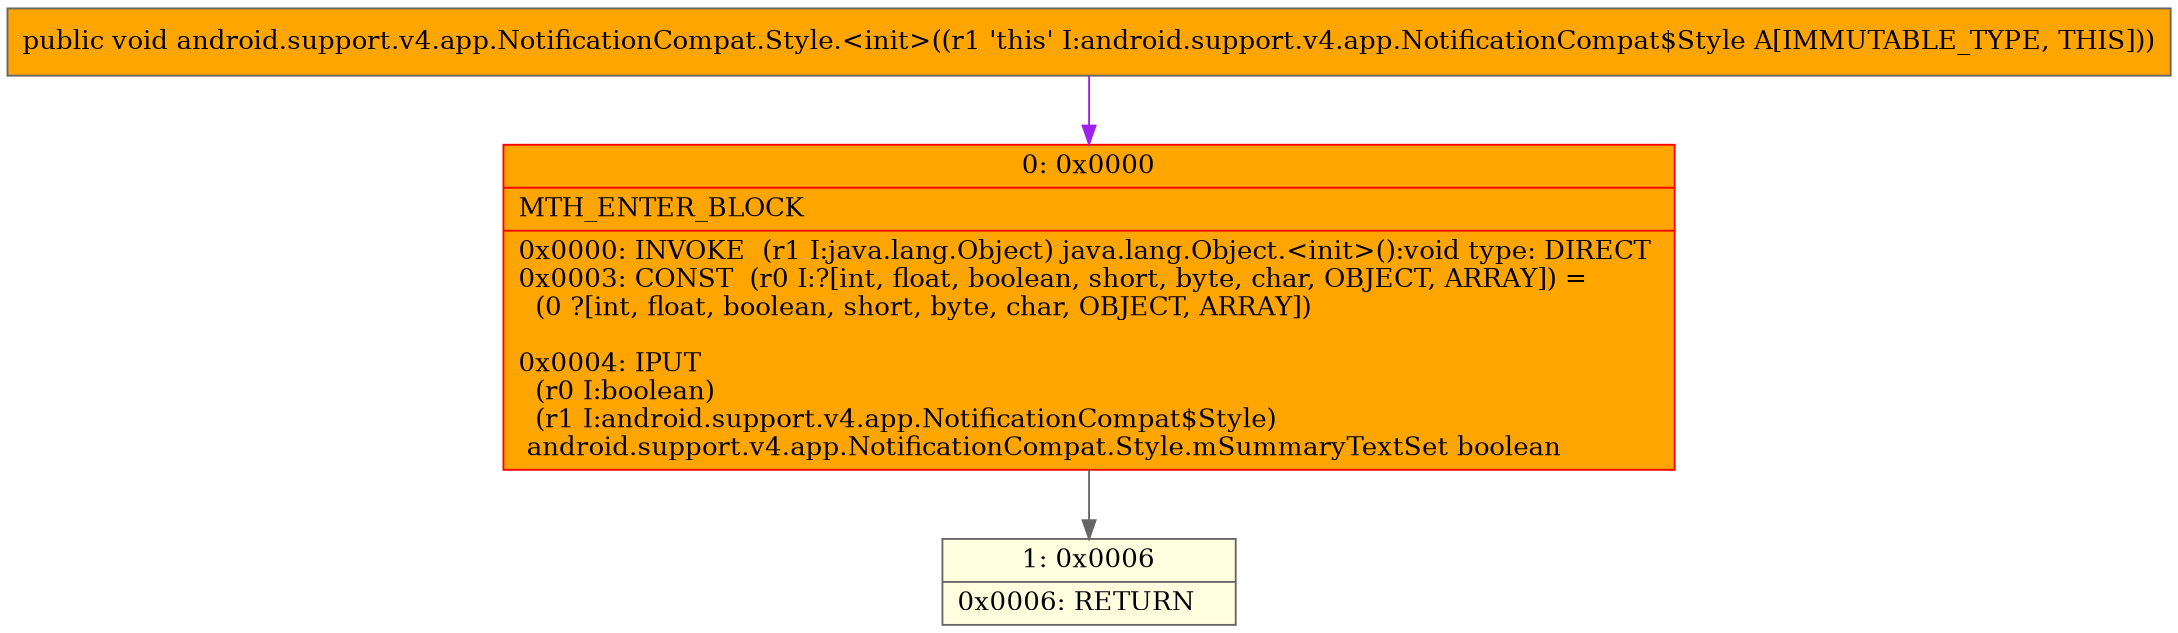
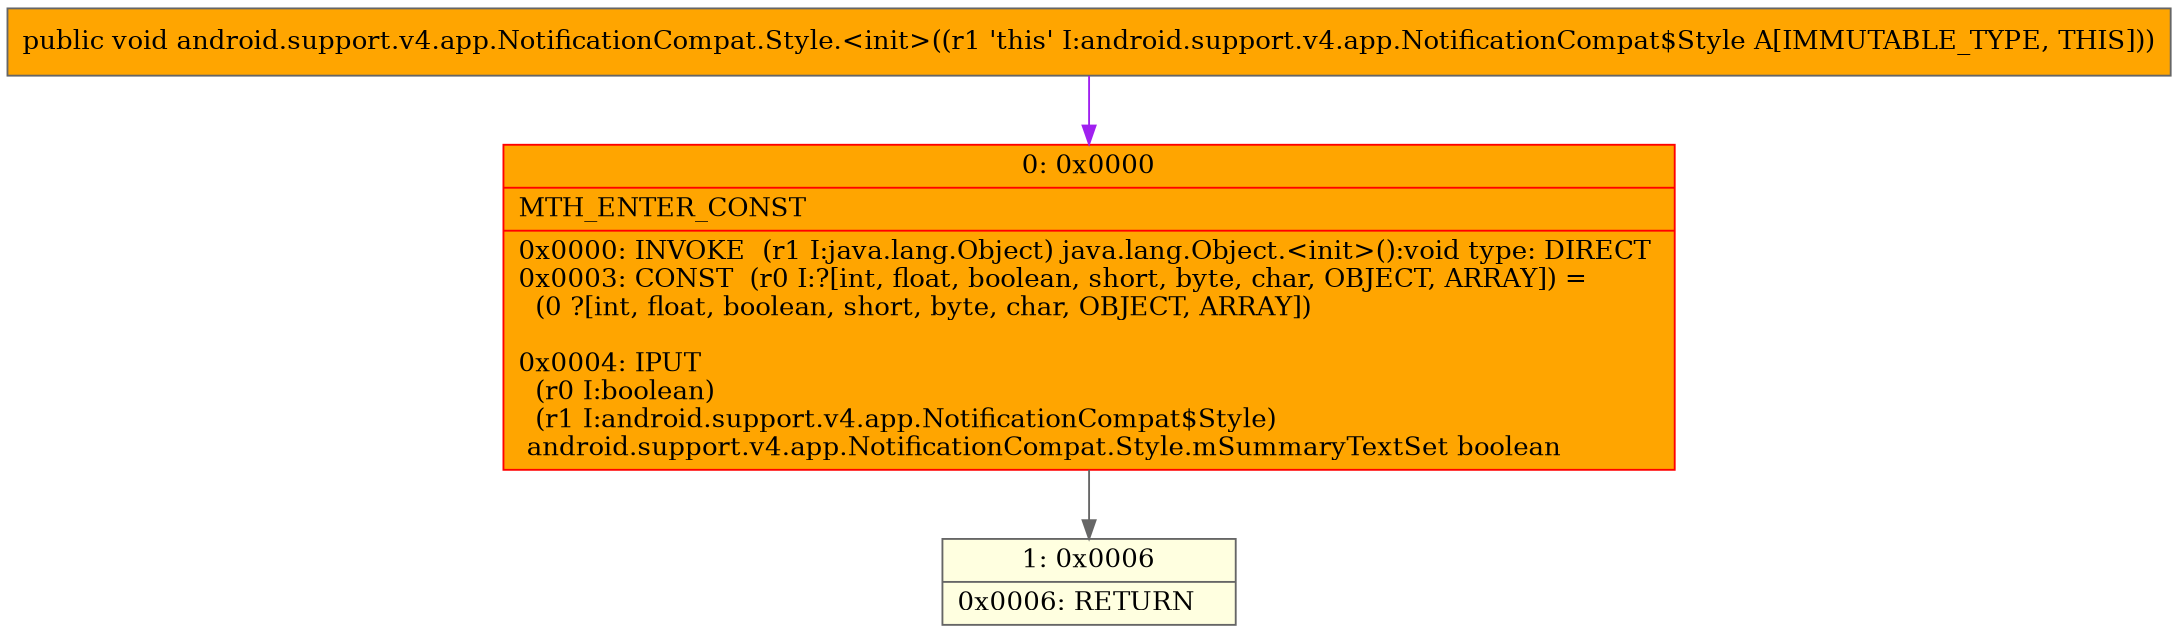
(662, 208) -> (662, 208)
